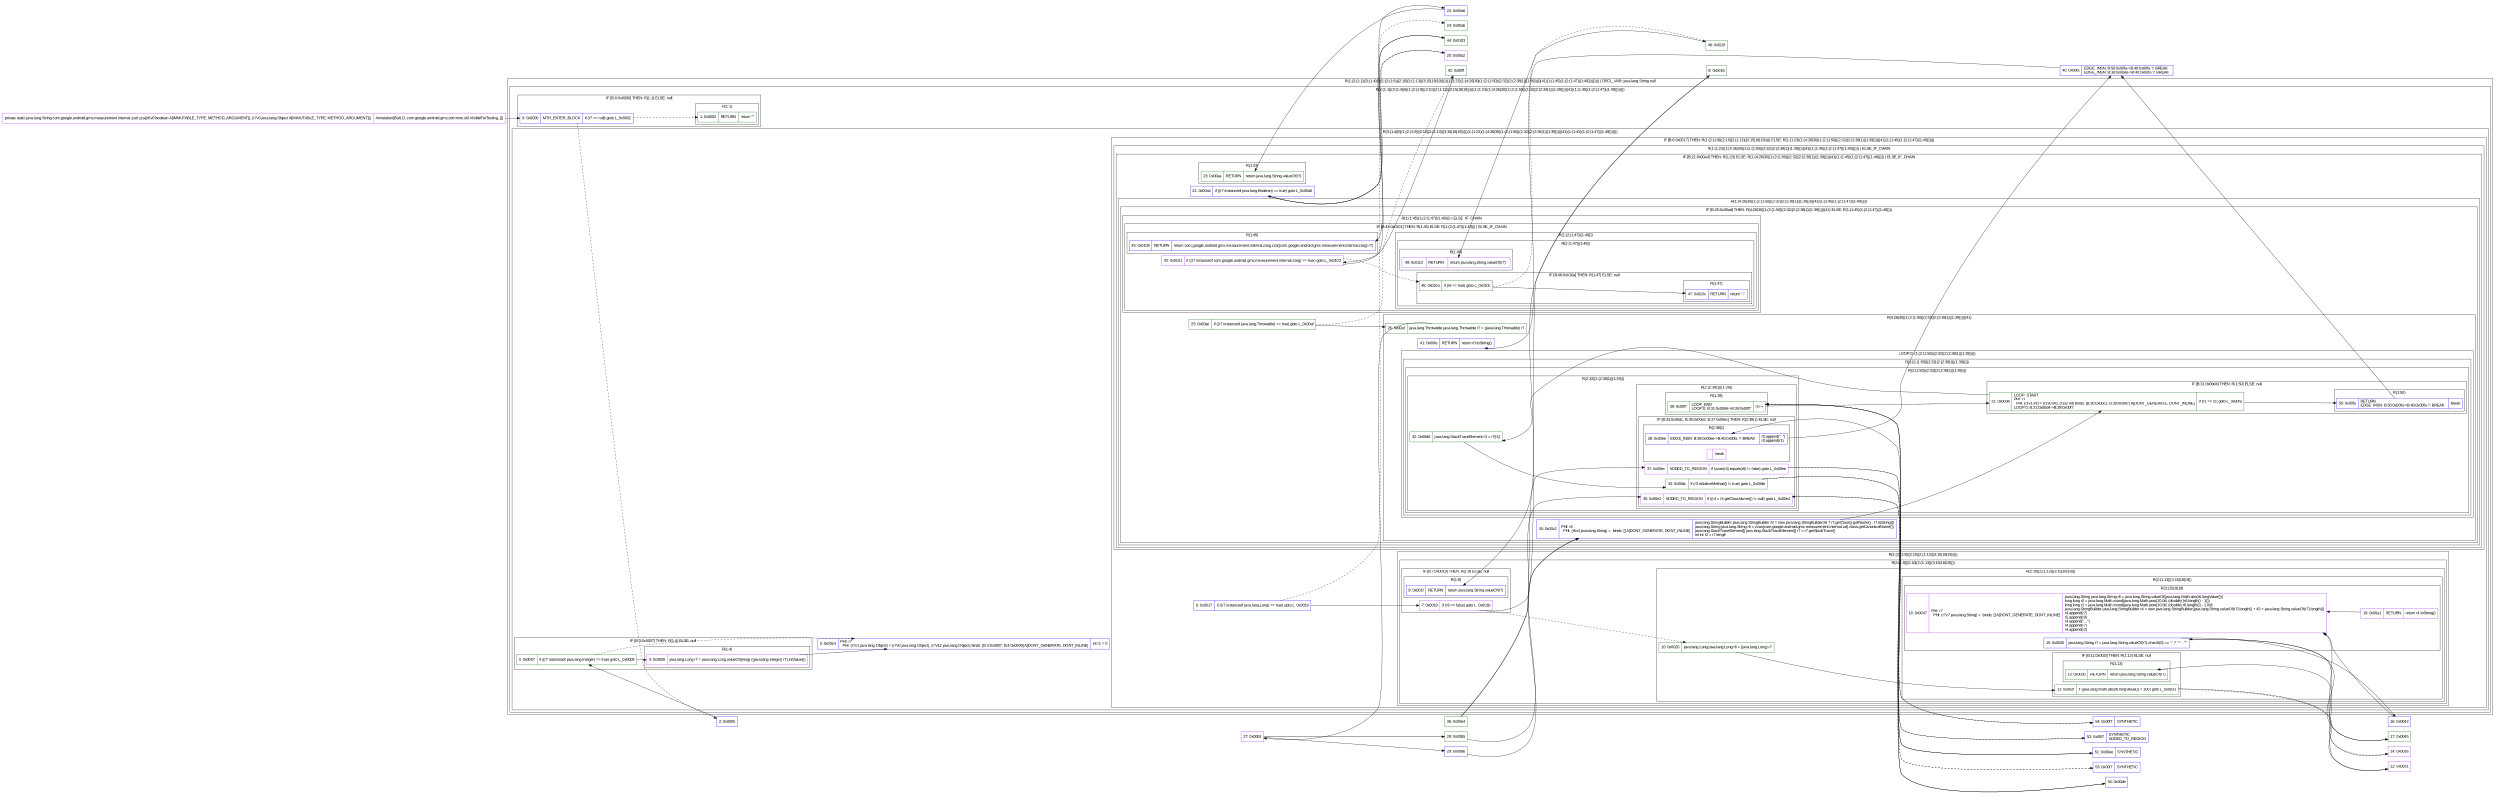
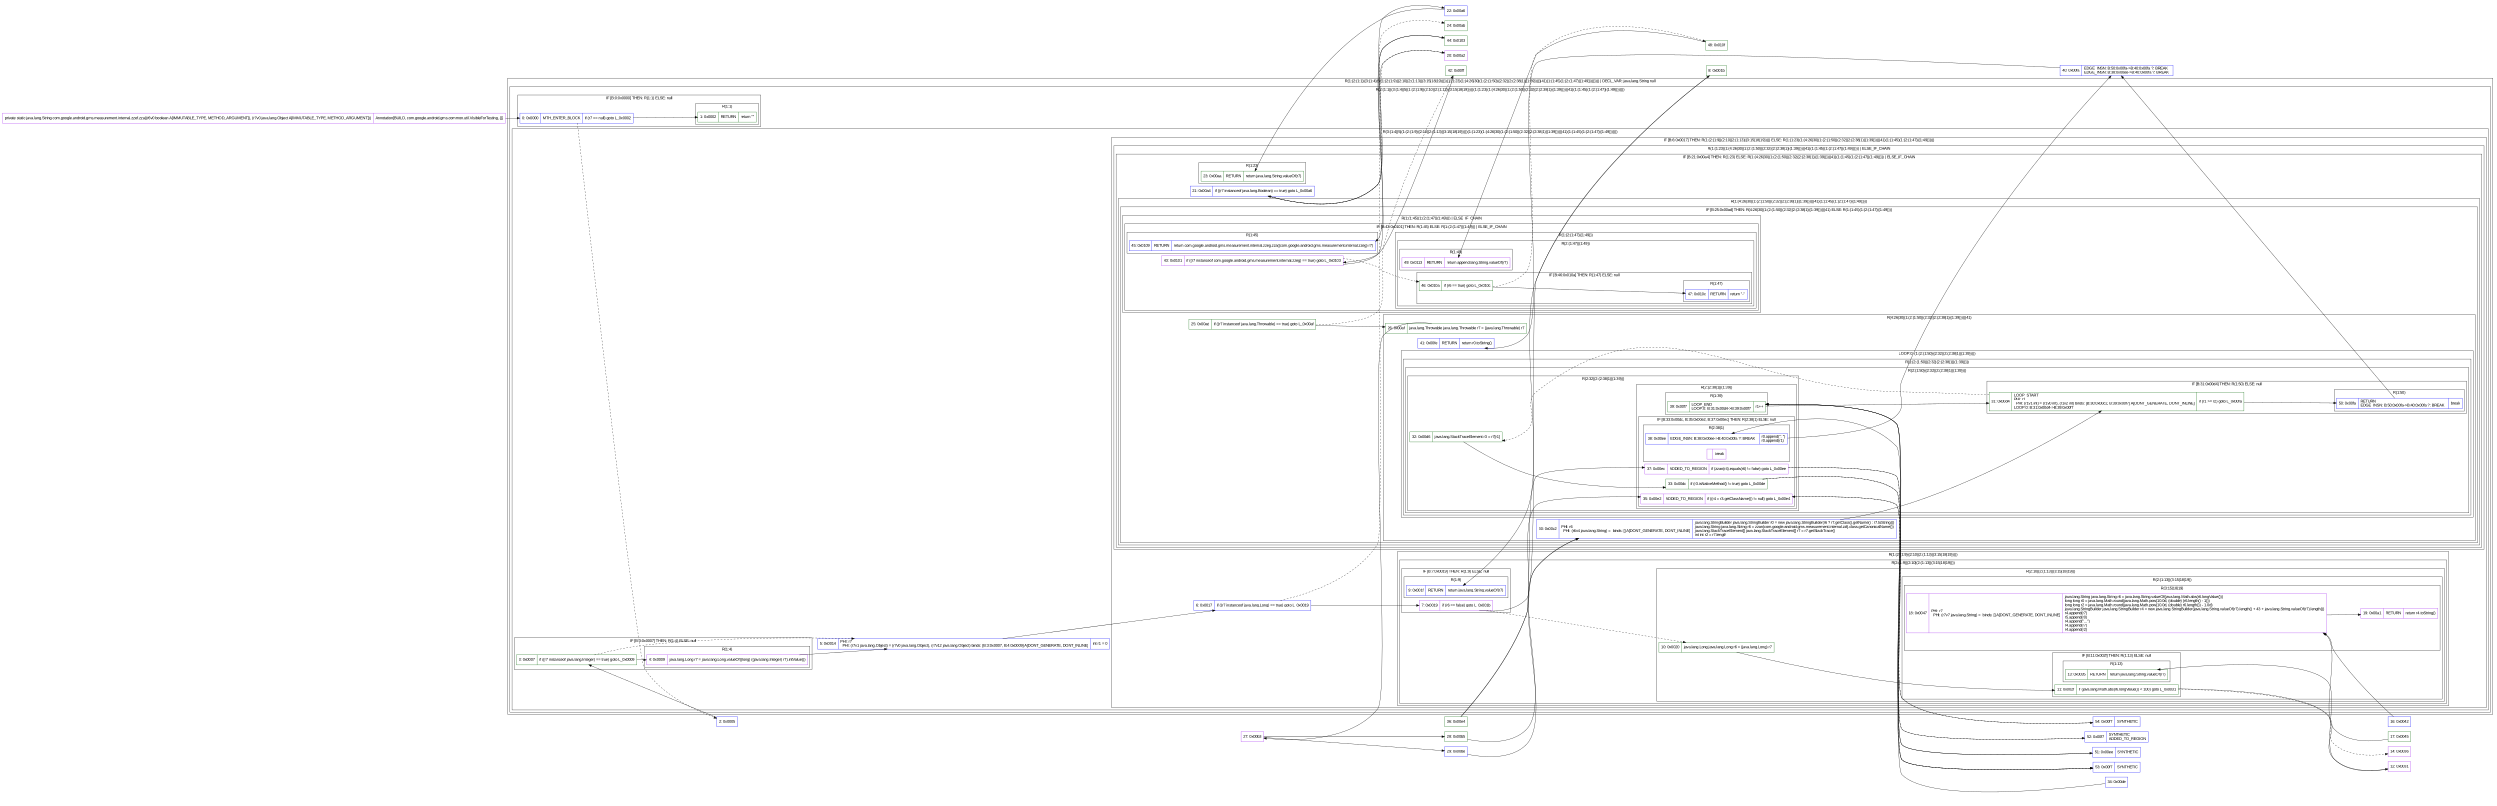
(664, 118) -> (664, 118)
(1478, 263) -> (1477, 263)
(1739, 362) -> (1739, 362)
(2345, 612) -> (2342, 615)
(1899, 622) -> (1899, 622)
none -> (1108, 625)
(2117, 643) -> none
(1899, 666) -> (1899, 652)
